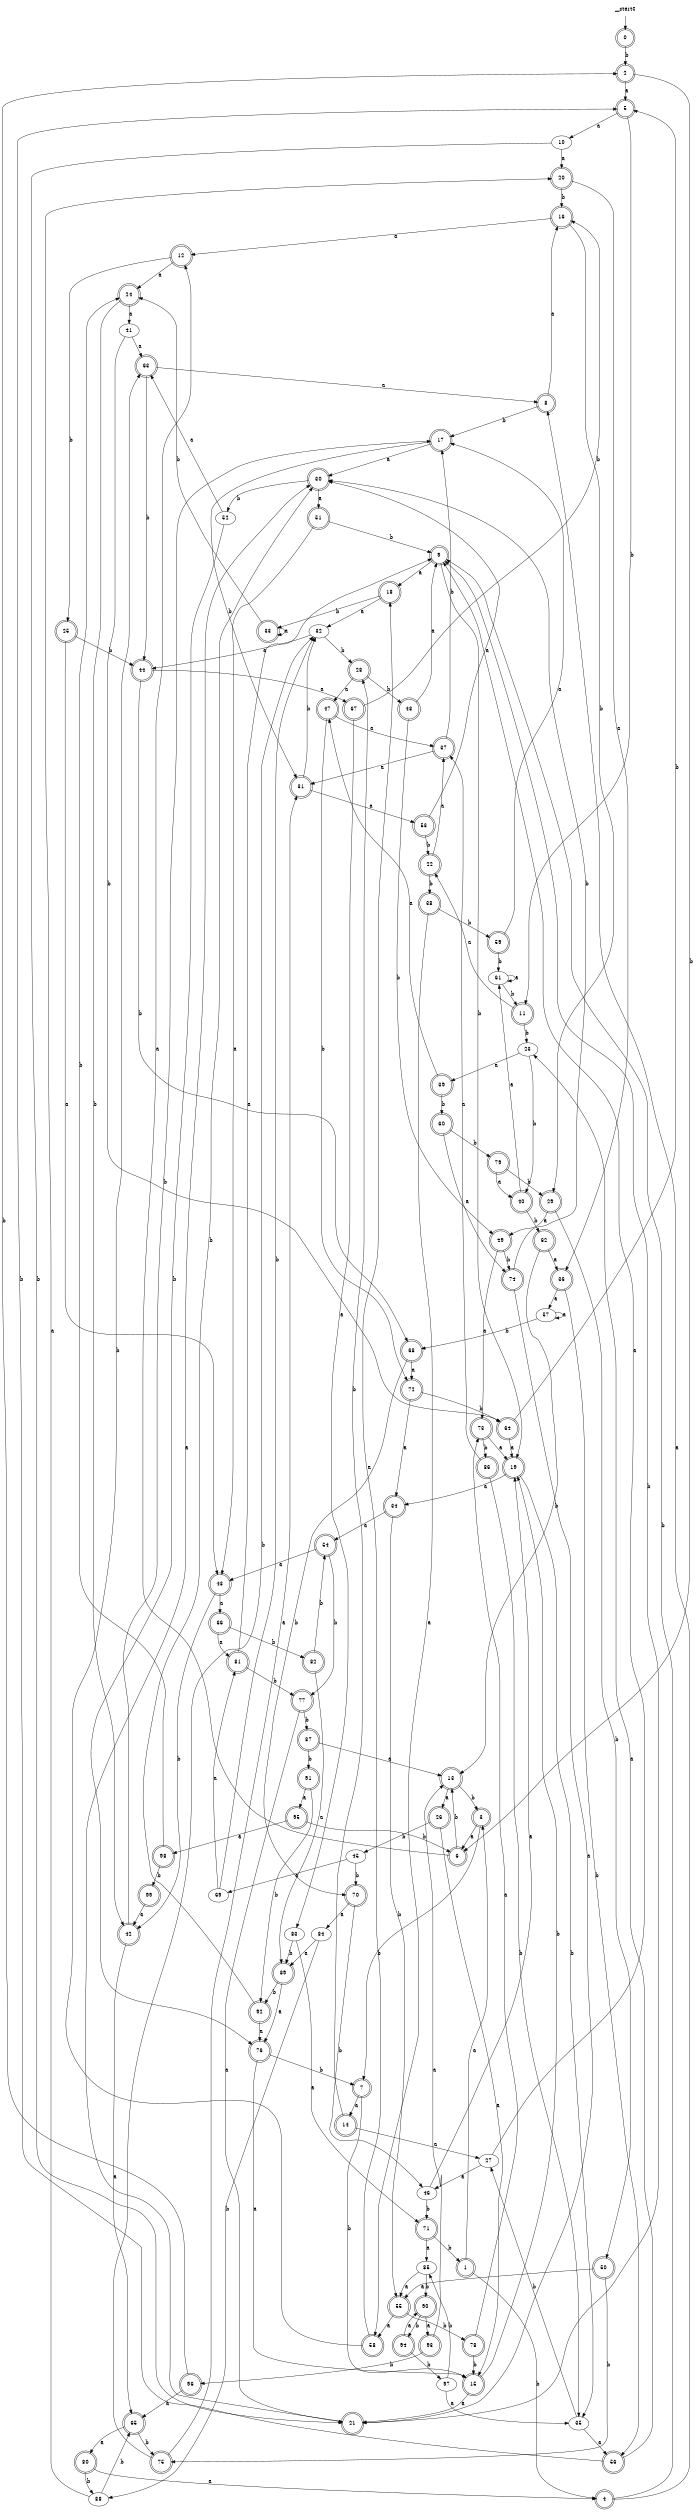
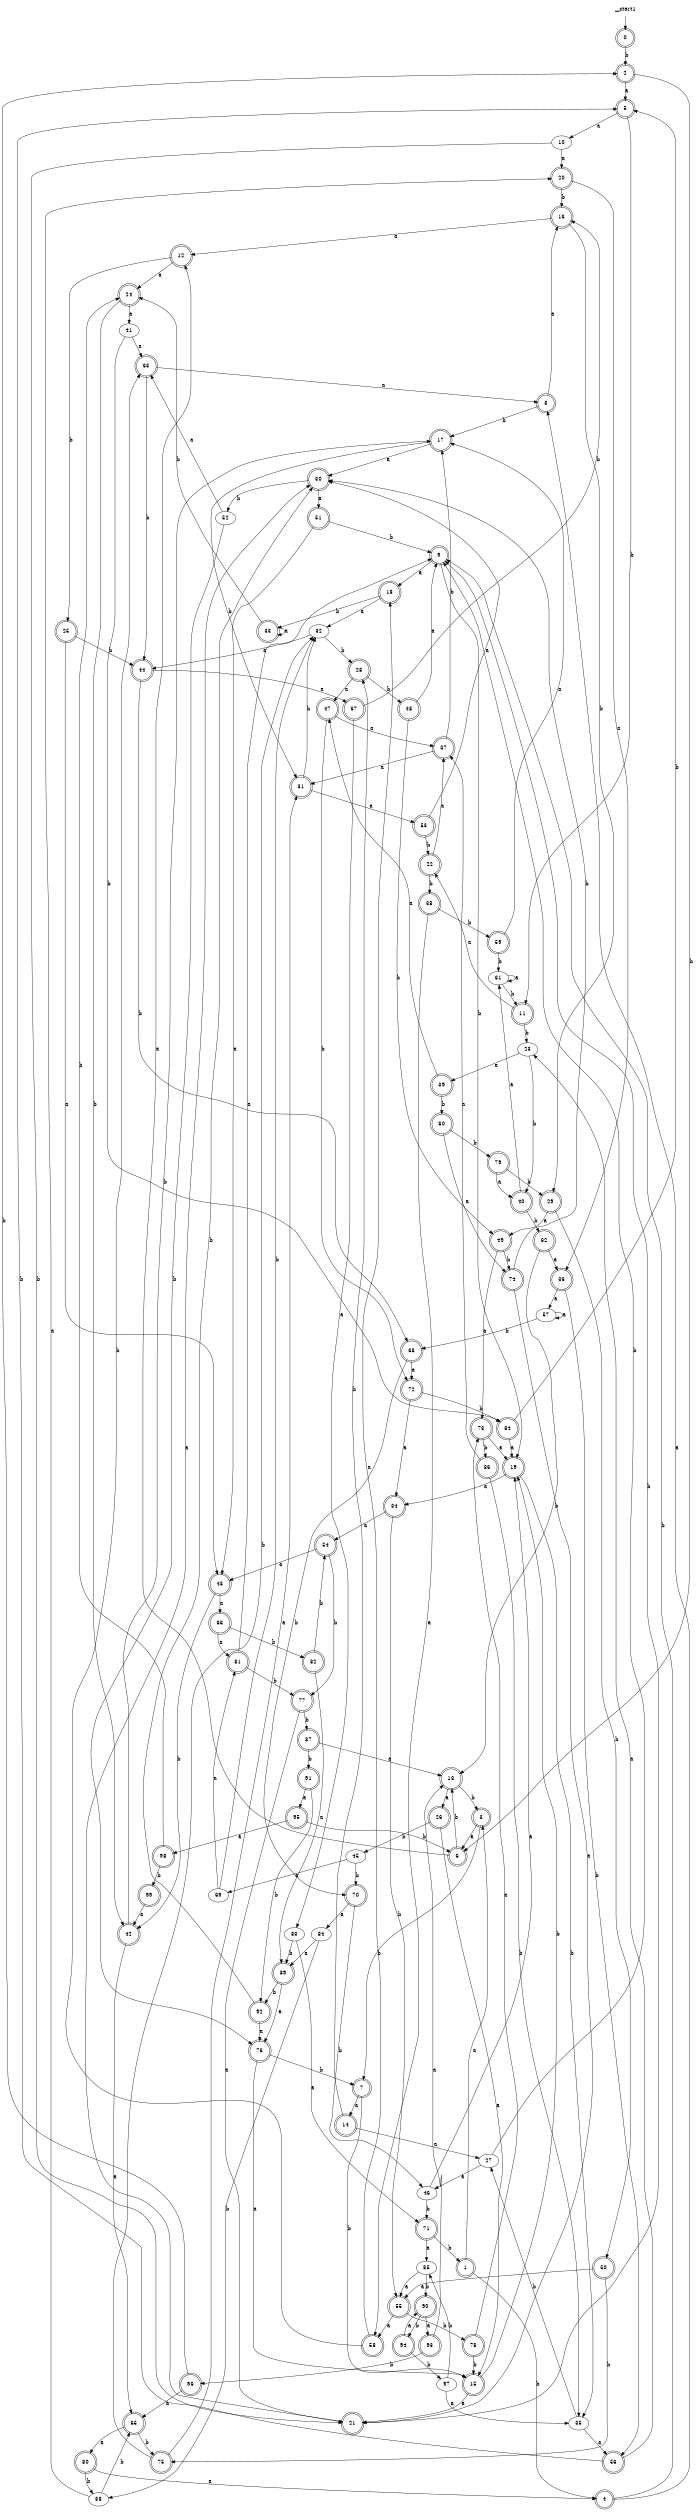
(625, 9) -> (625, 9)
(635, 1351) -> (635, 1351)
